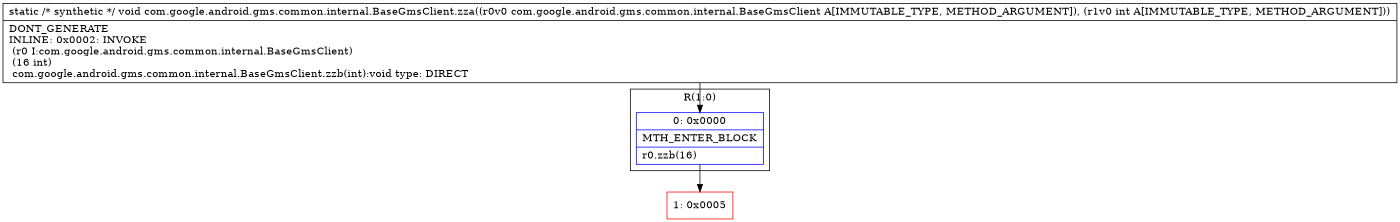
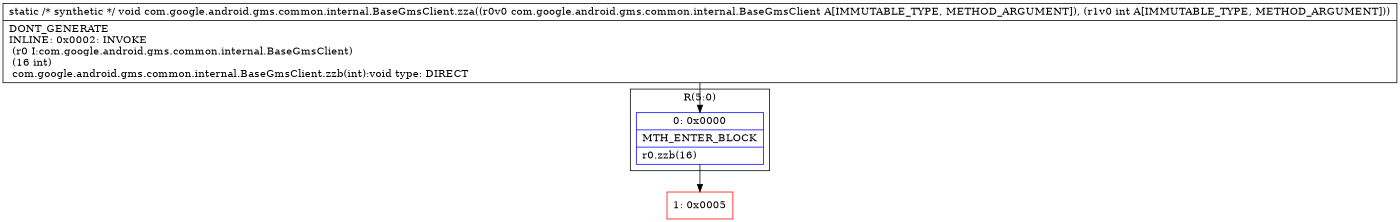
(700, 98) -> (700, 98)
